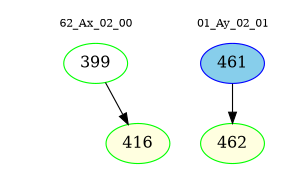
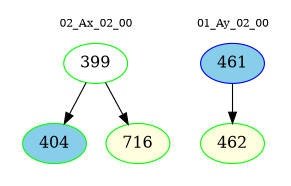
(96, 24) -> (96, 24)
(233, 24) -> (233, 24)
none -> (55, 144)
(138, 144) -> (138, 144)
